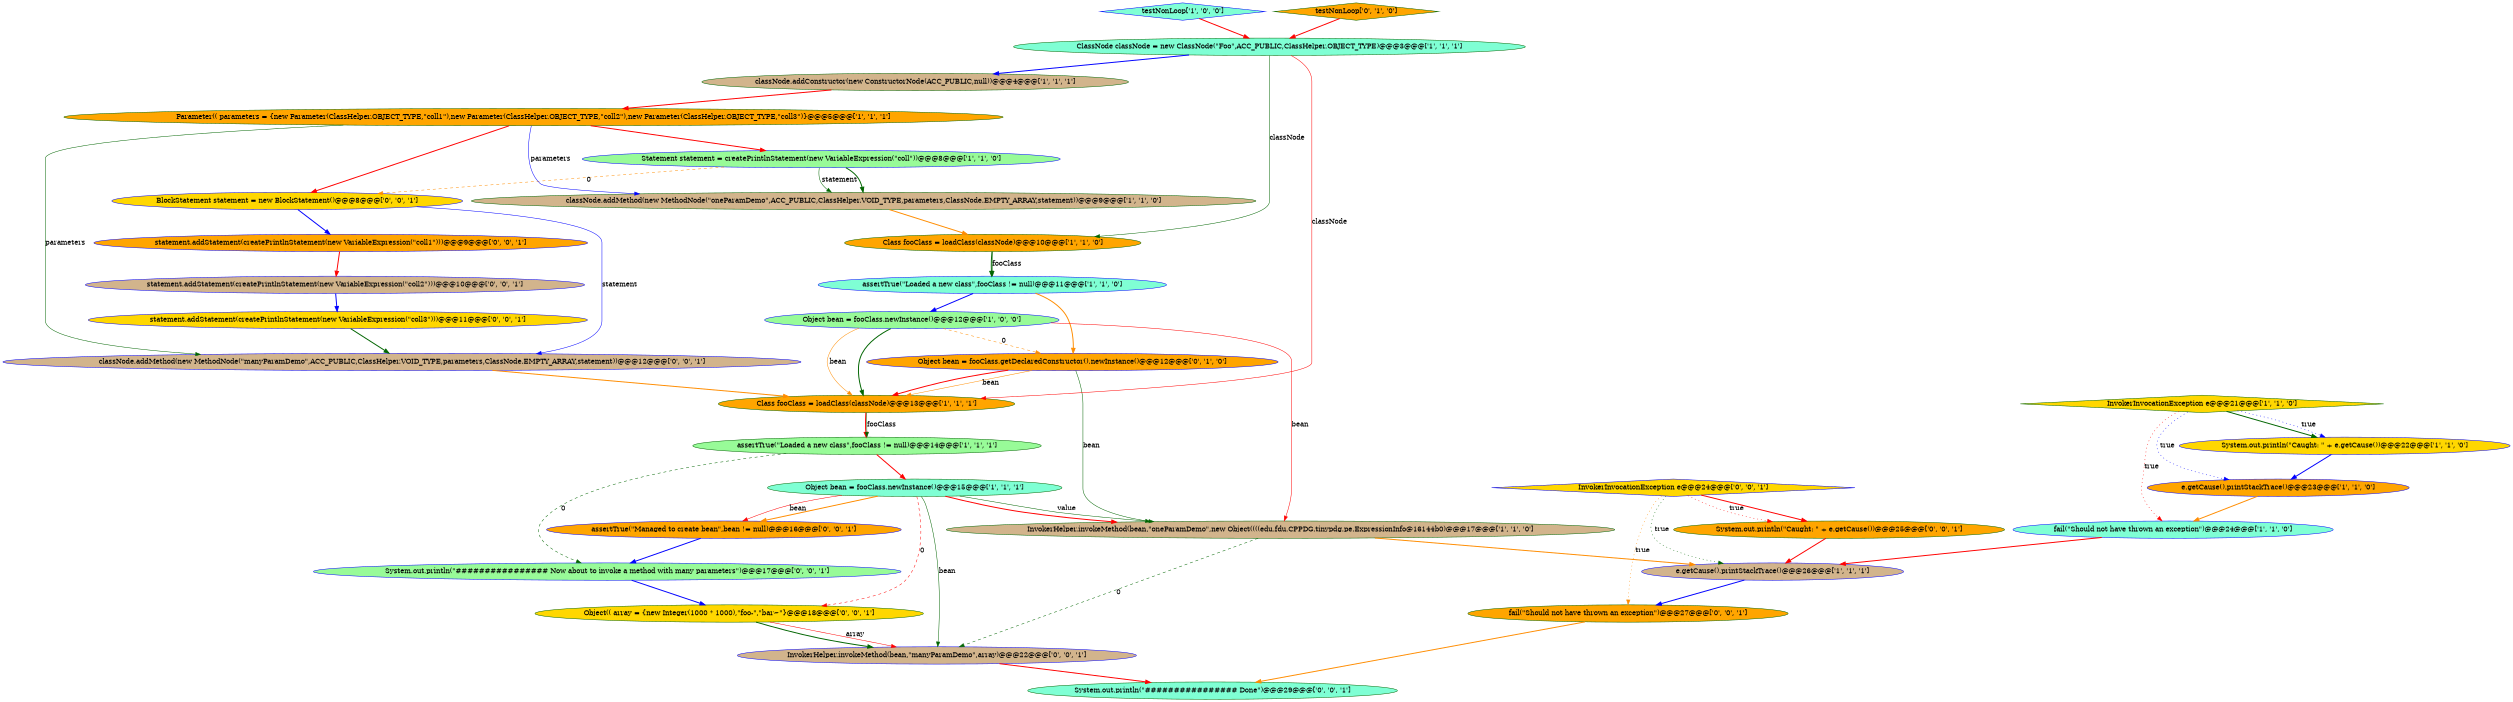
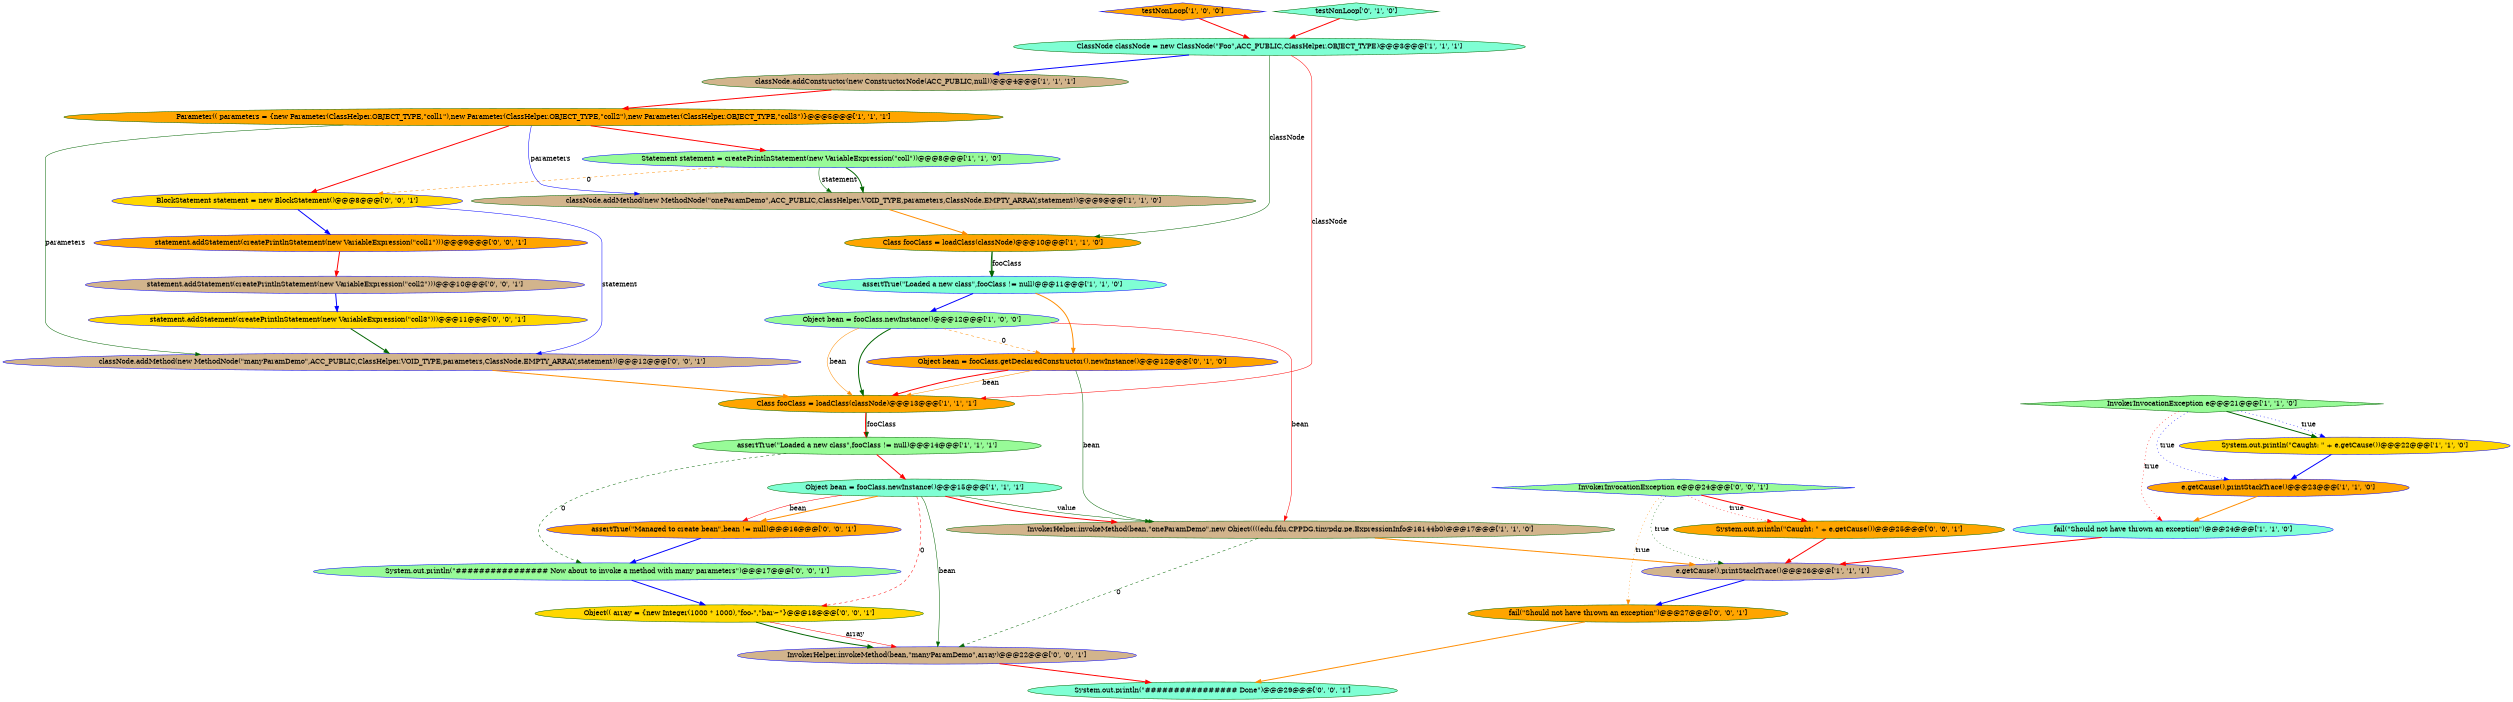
(1183, 12) -> (1183, 12)
(1356, 12) -> (1356, 12)
(2202, 404) -> (2202, 404)
(1673, 488) -> (1673, 488)
